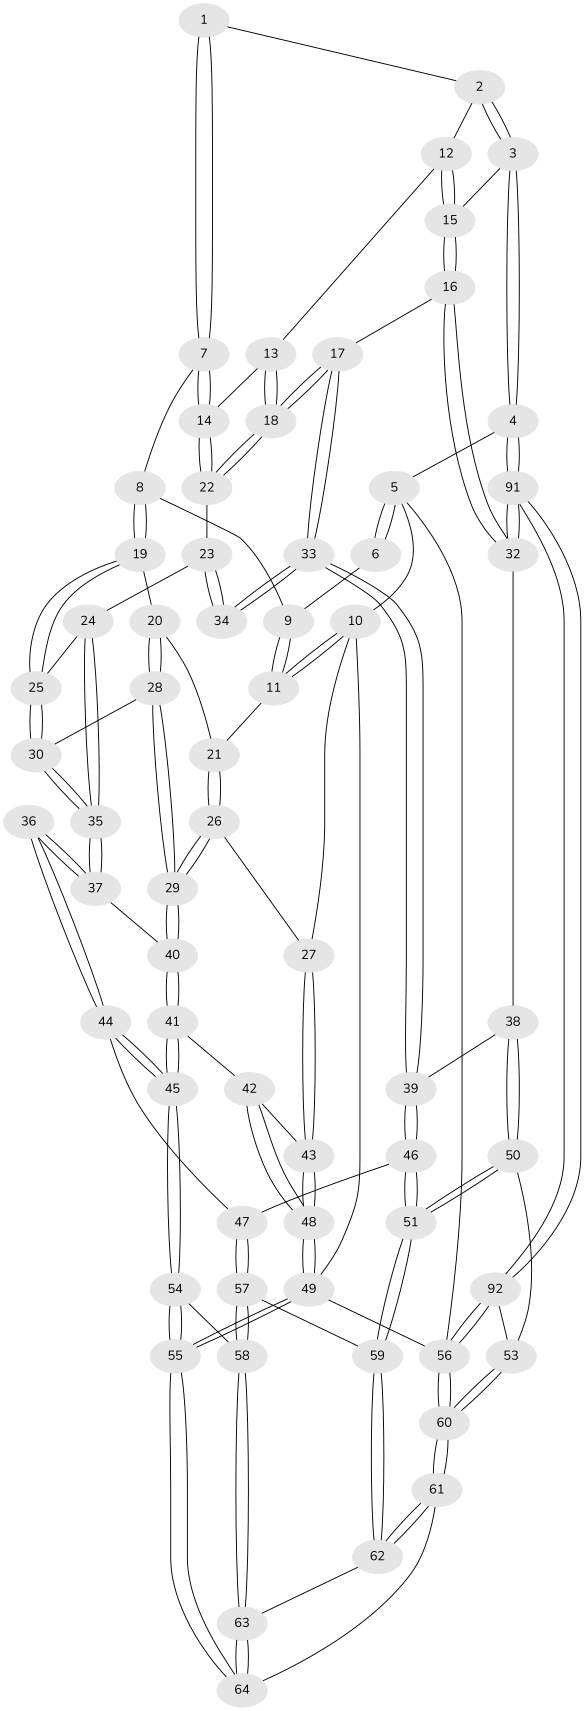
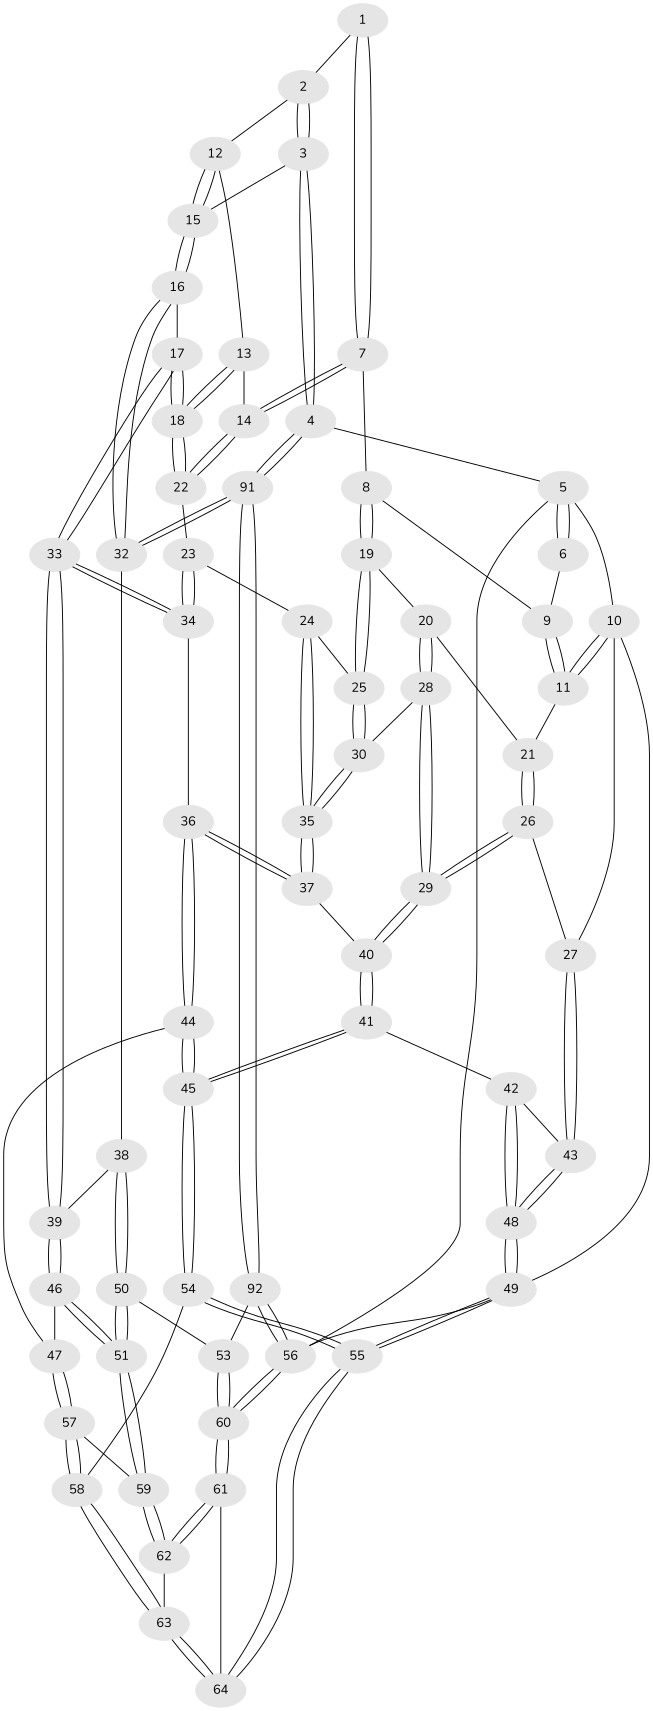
none -> (188, 722)
